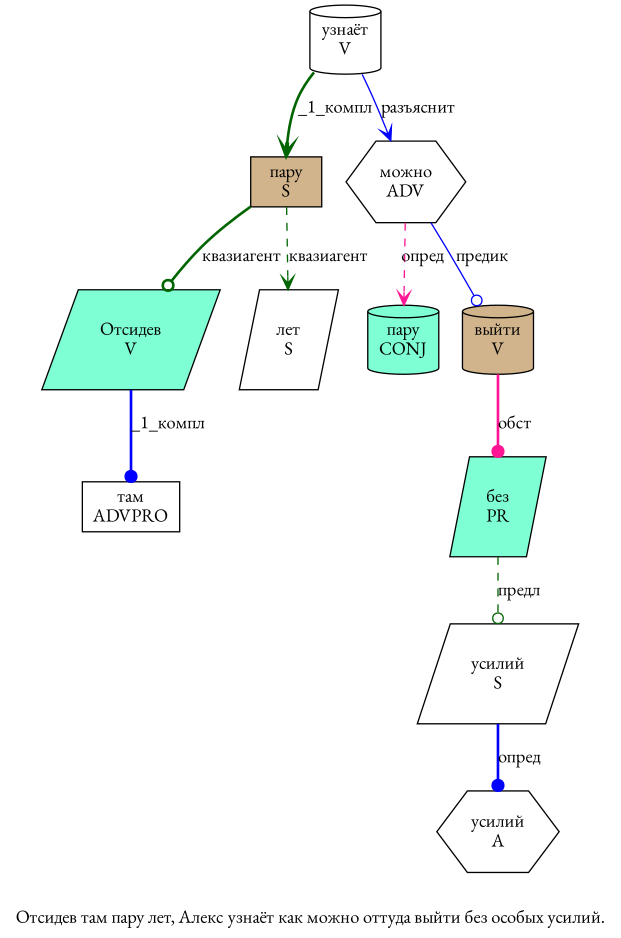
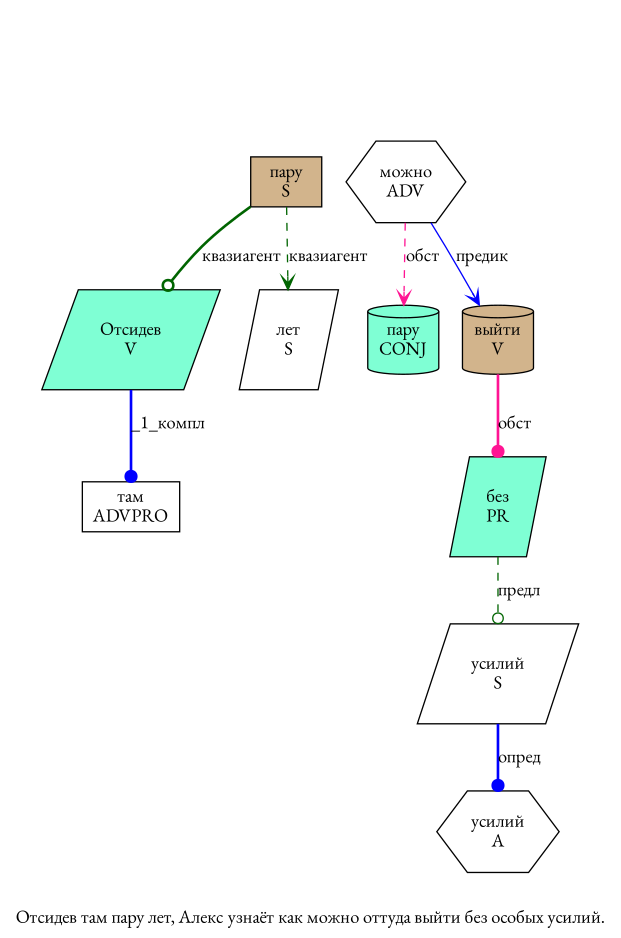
(345, 40) -> none
(423, 256) -> (423, 256)
(453, 259) -> (453, 259)
